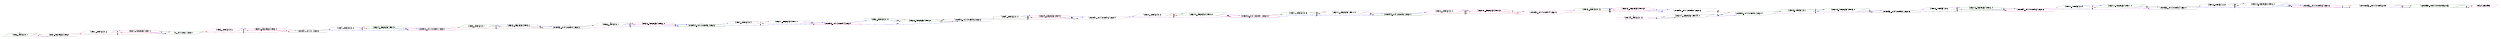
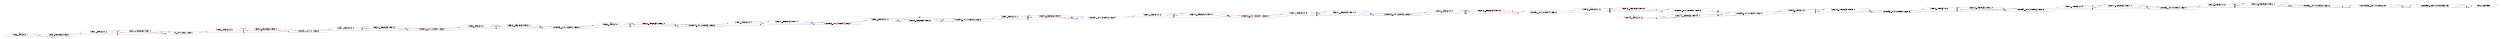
(909, 24) -> (922, 18)
